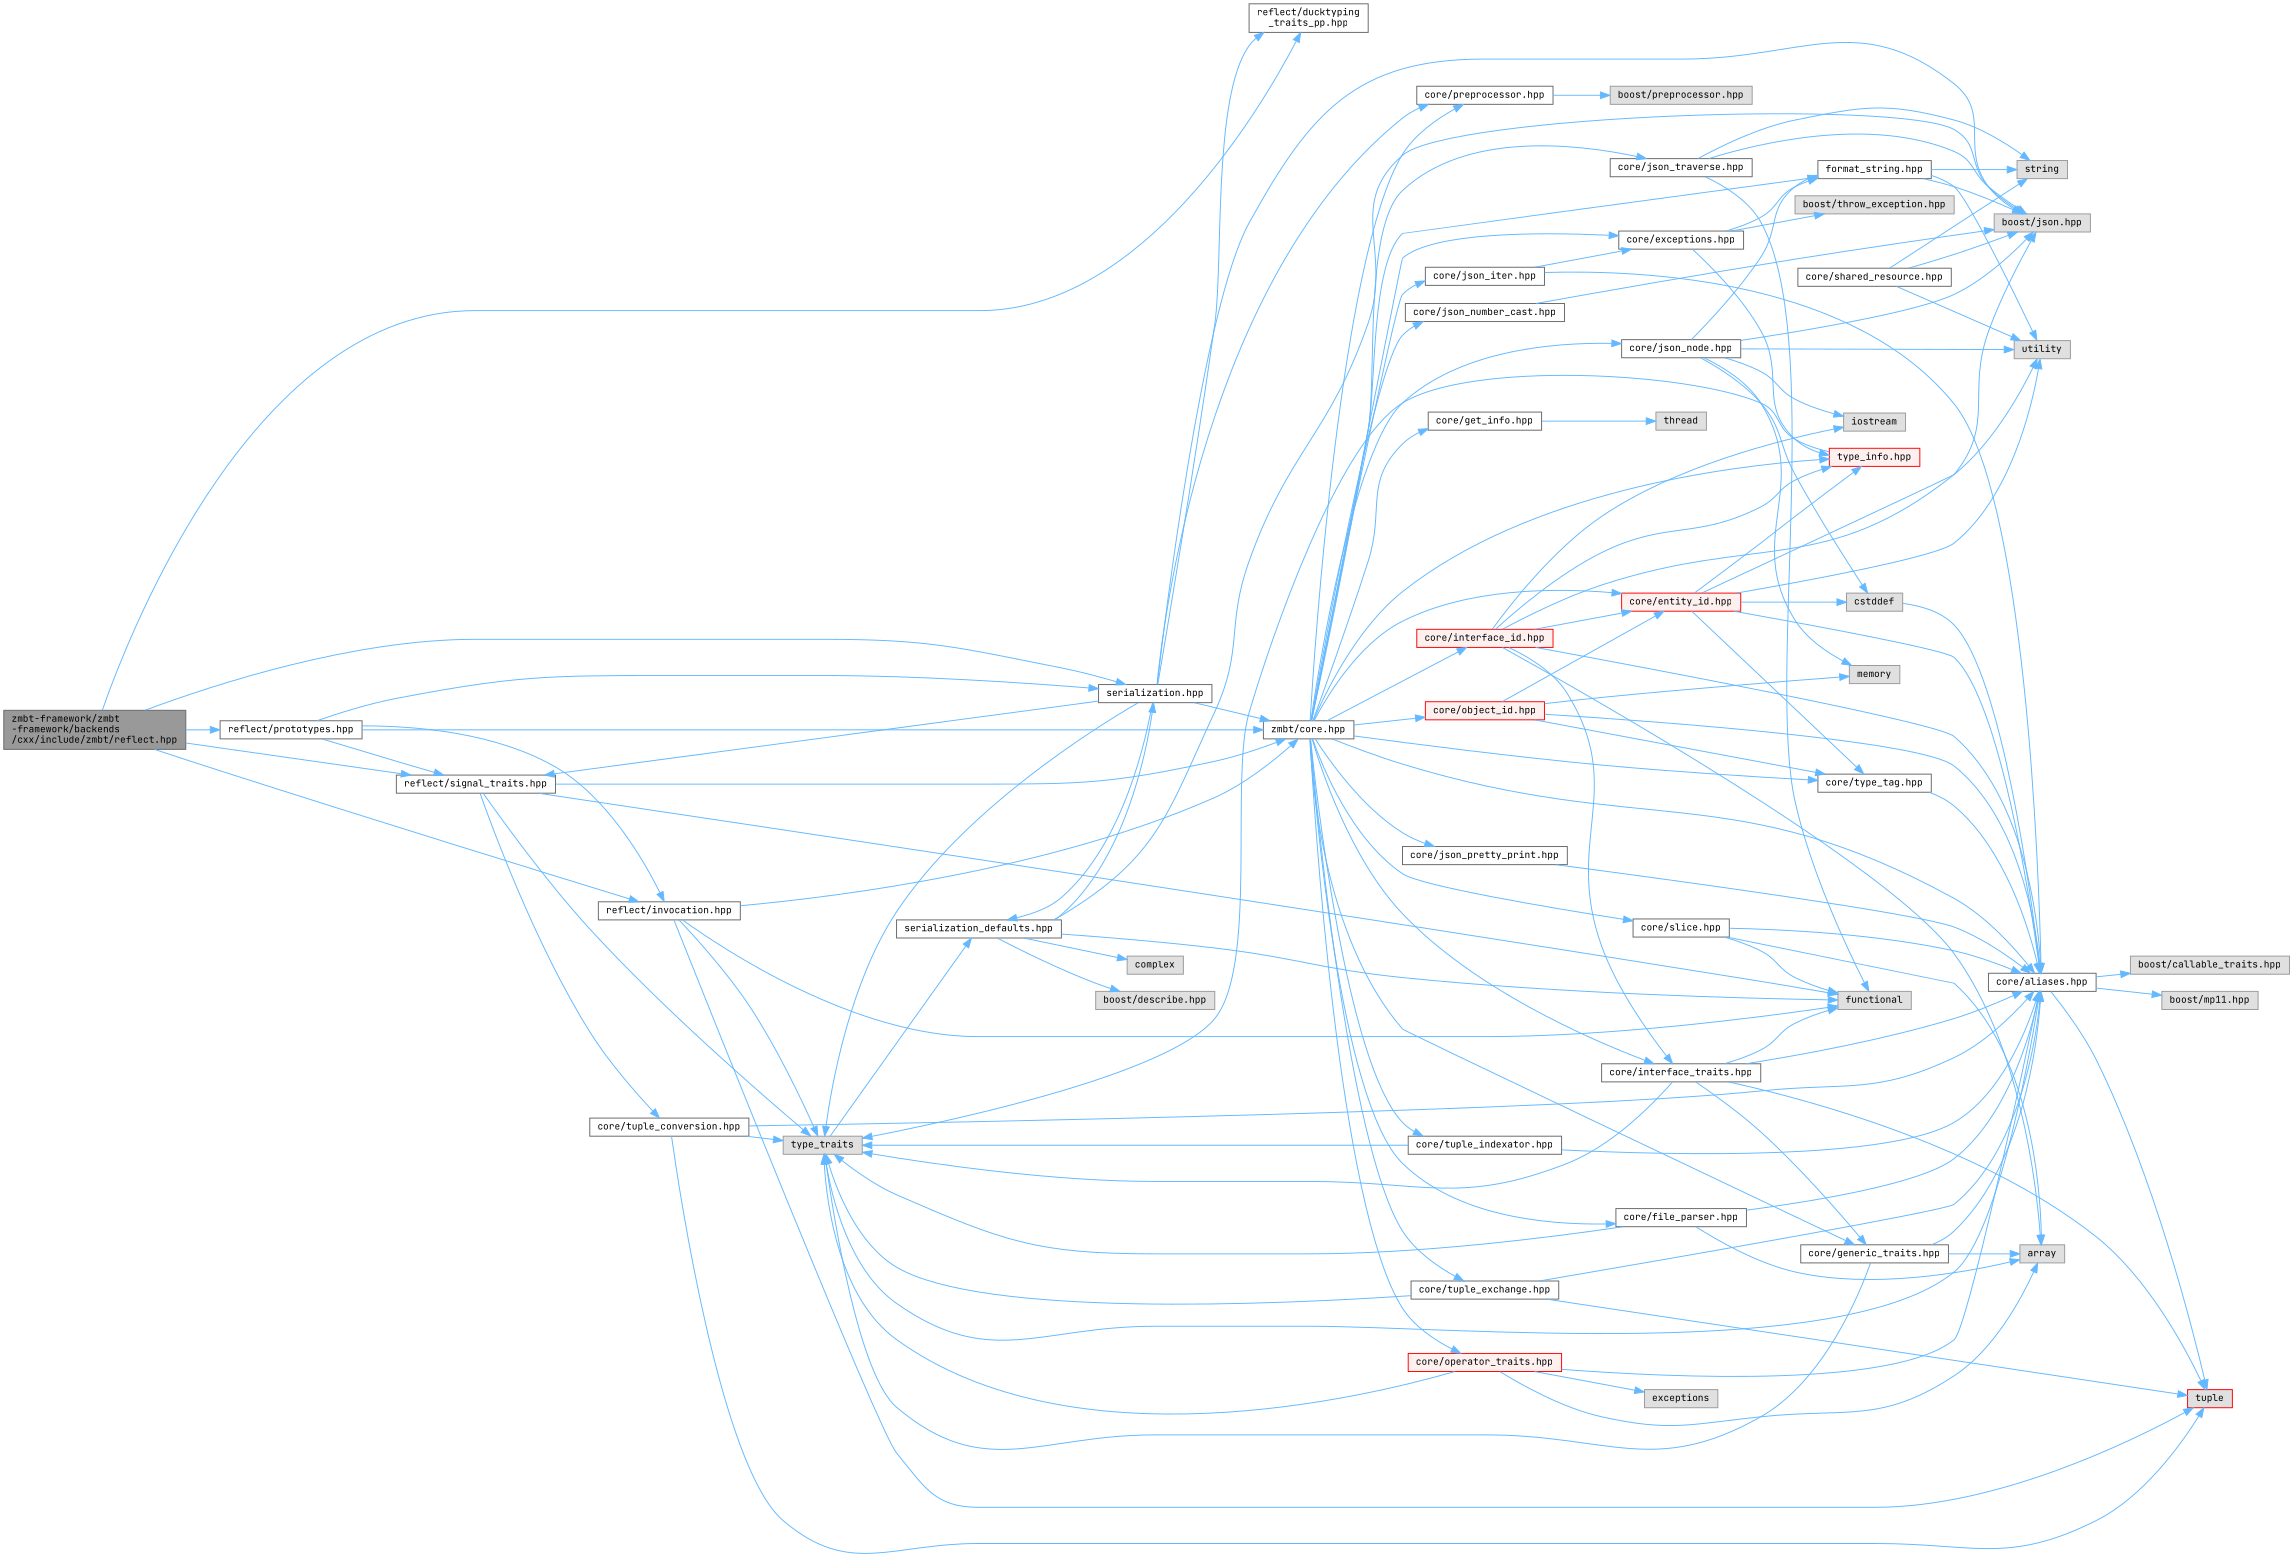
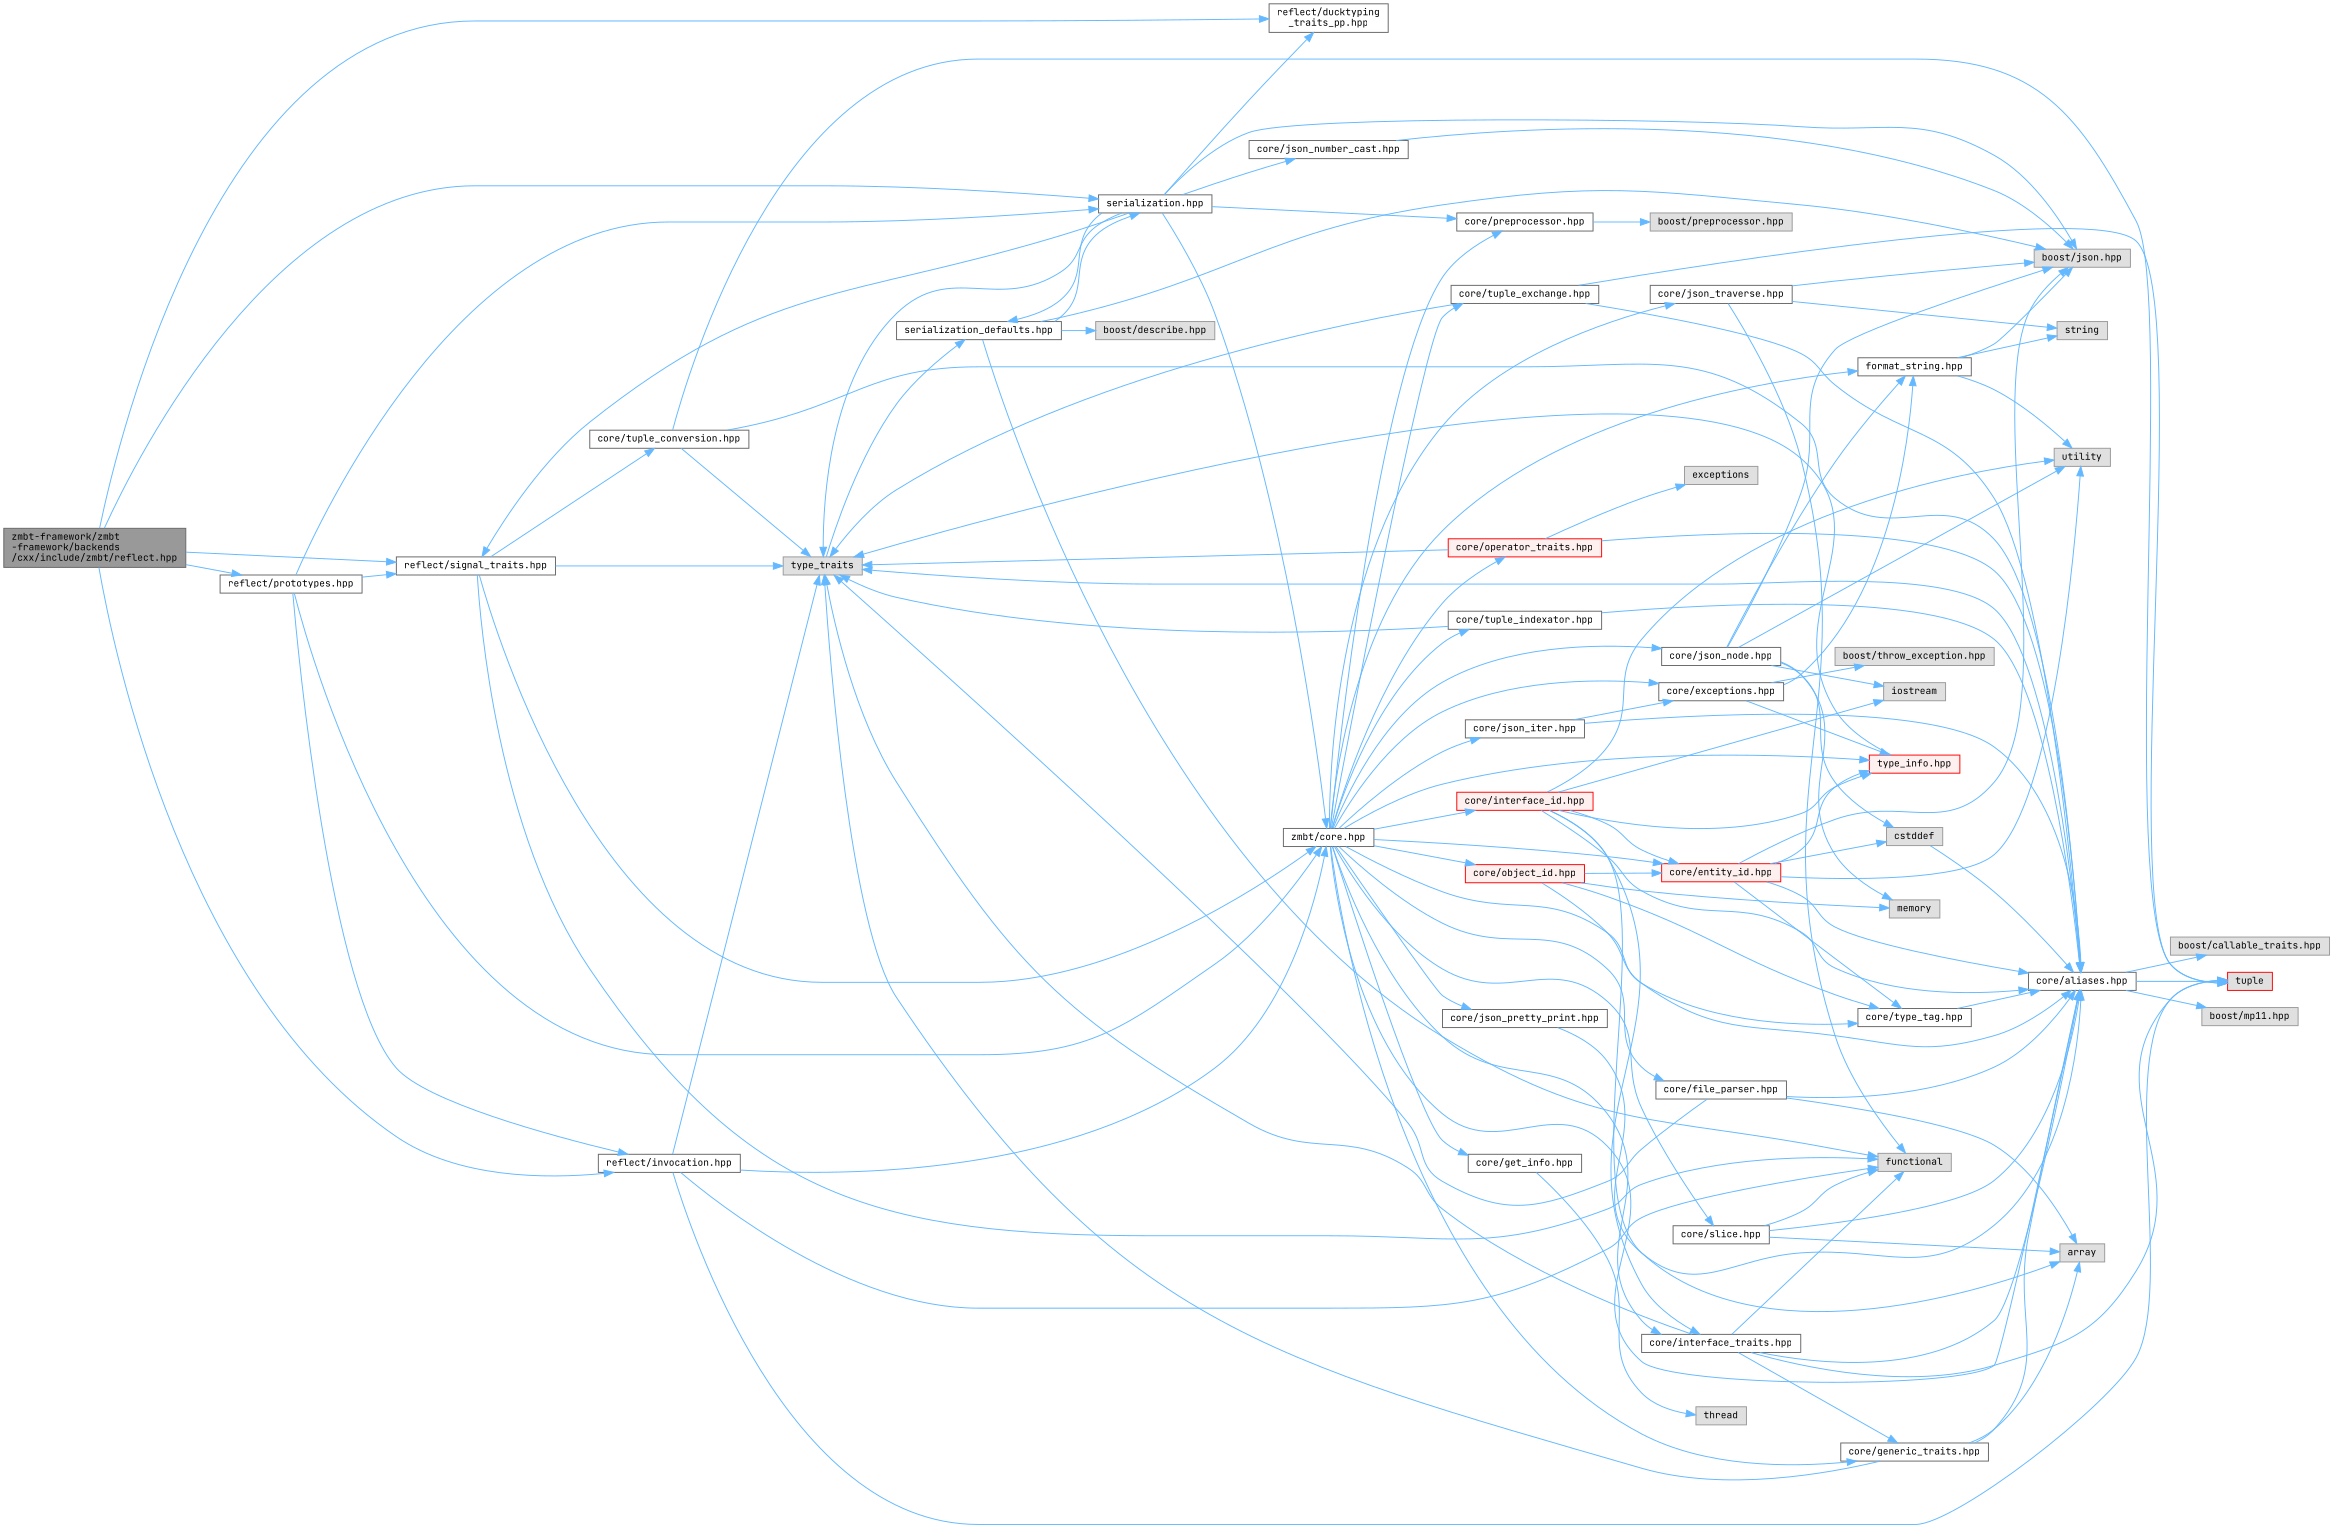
(1875, 277) -> none
(1350, 518) -> (1234, 177)
(1155, 965) -> none
(1792, 1414) -> none
